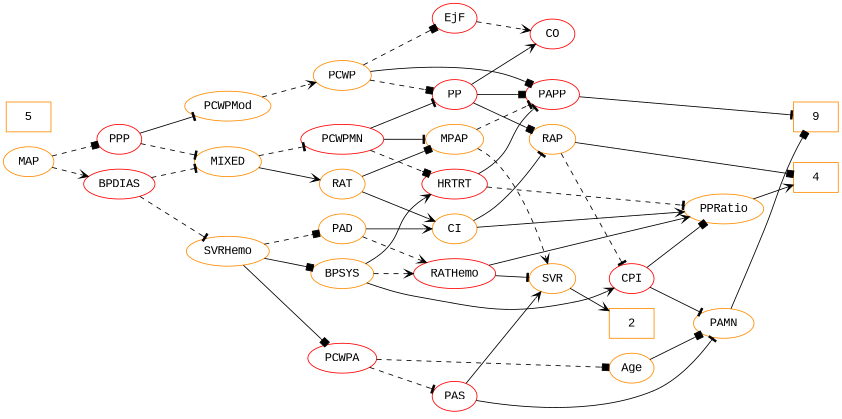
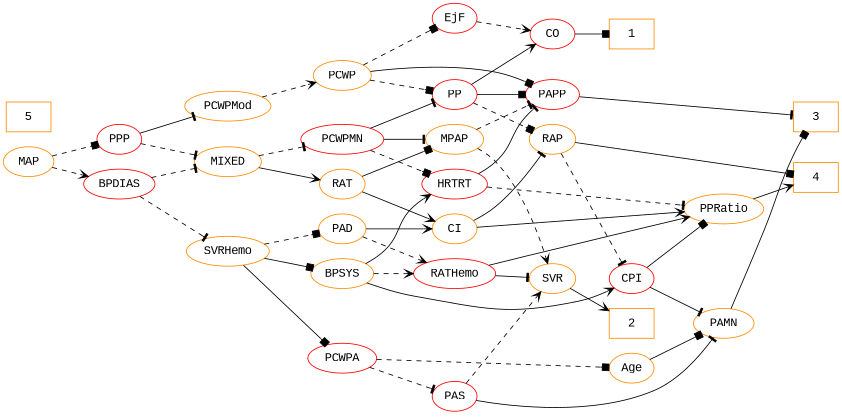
none -> (632, 34)
(497, 114) -> (497, 114)
(816, 117) -> (816, 117)
(501, 341) -> (501, 341)
